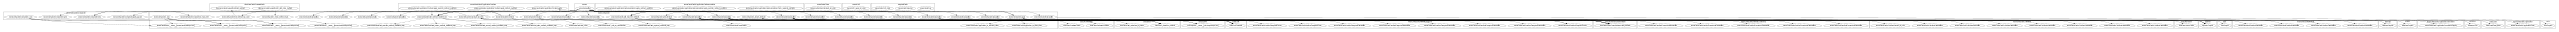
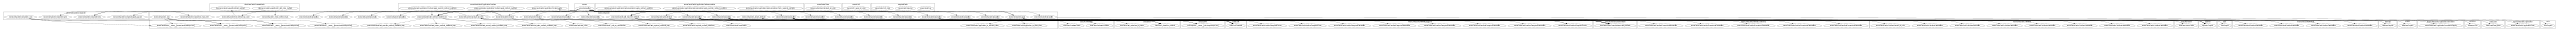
none -> (699, 26)
